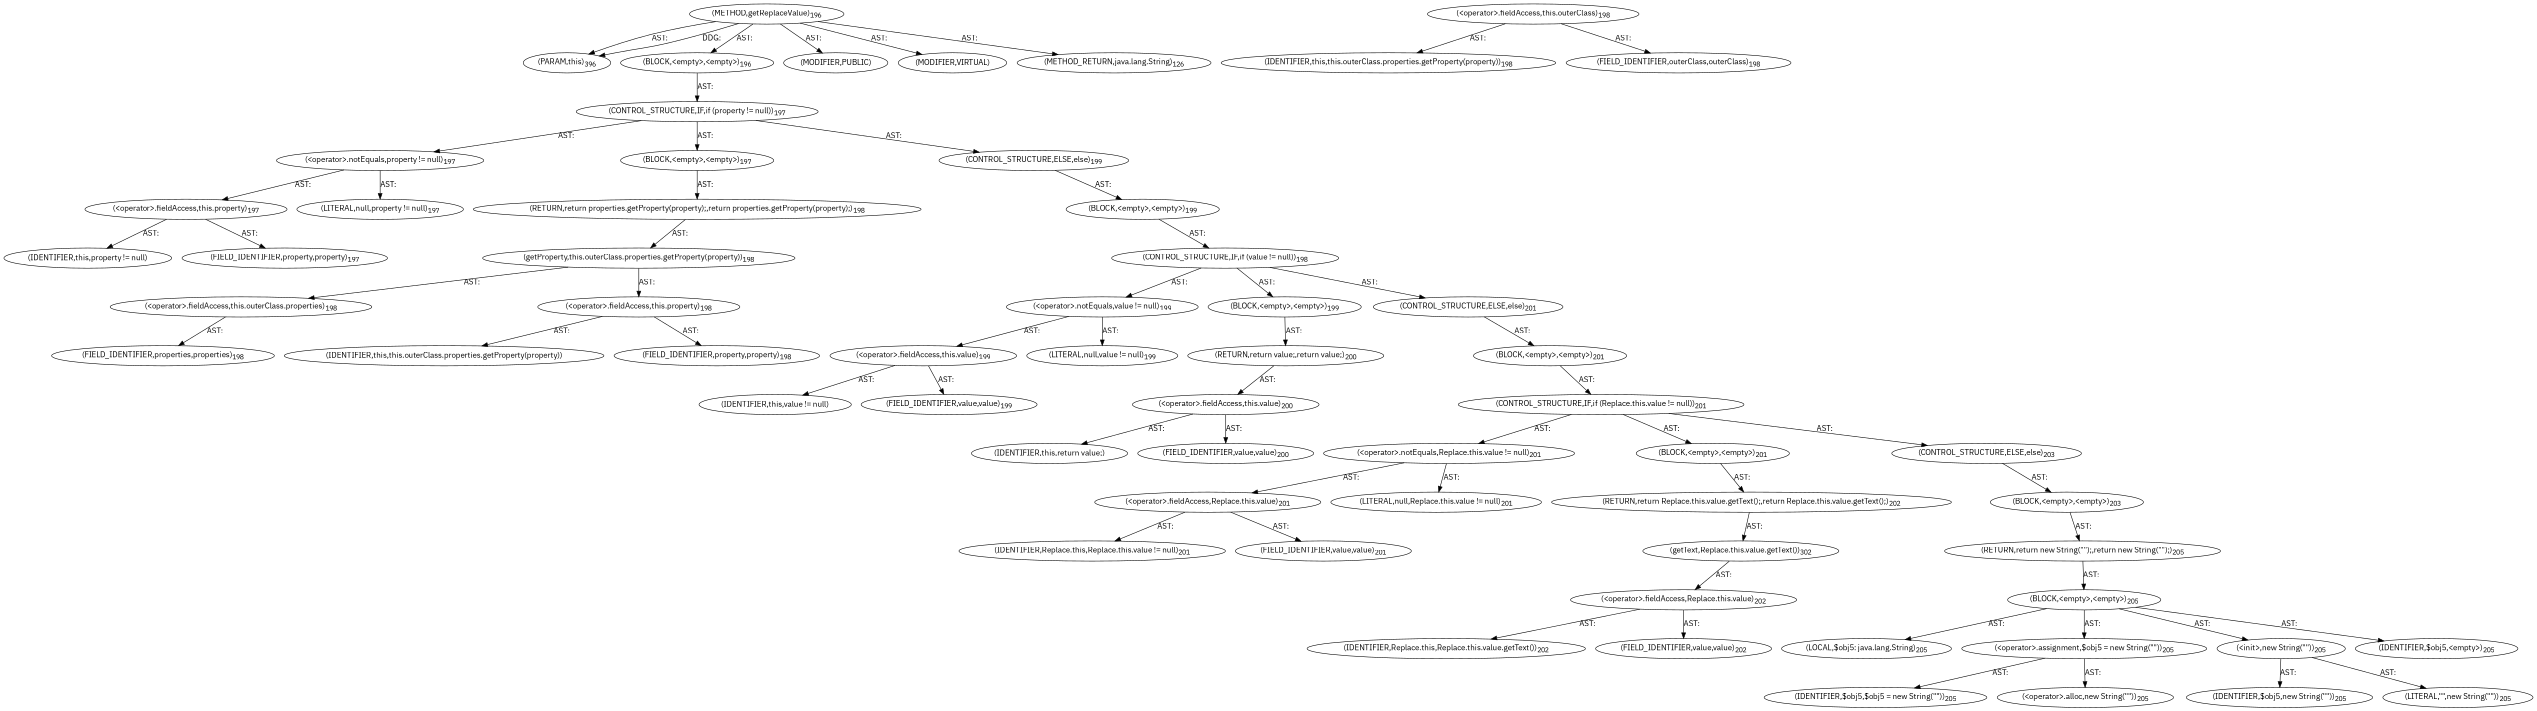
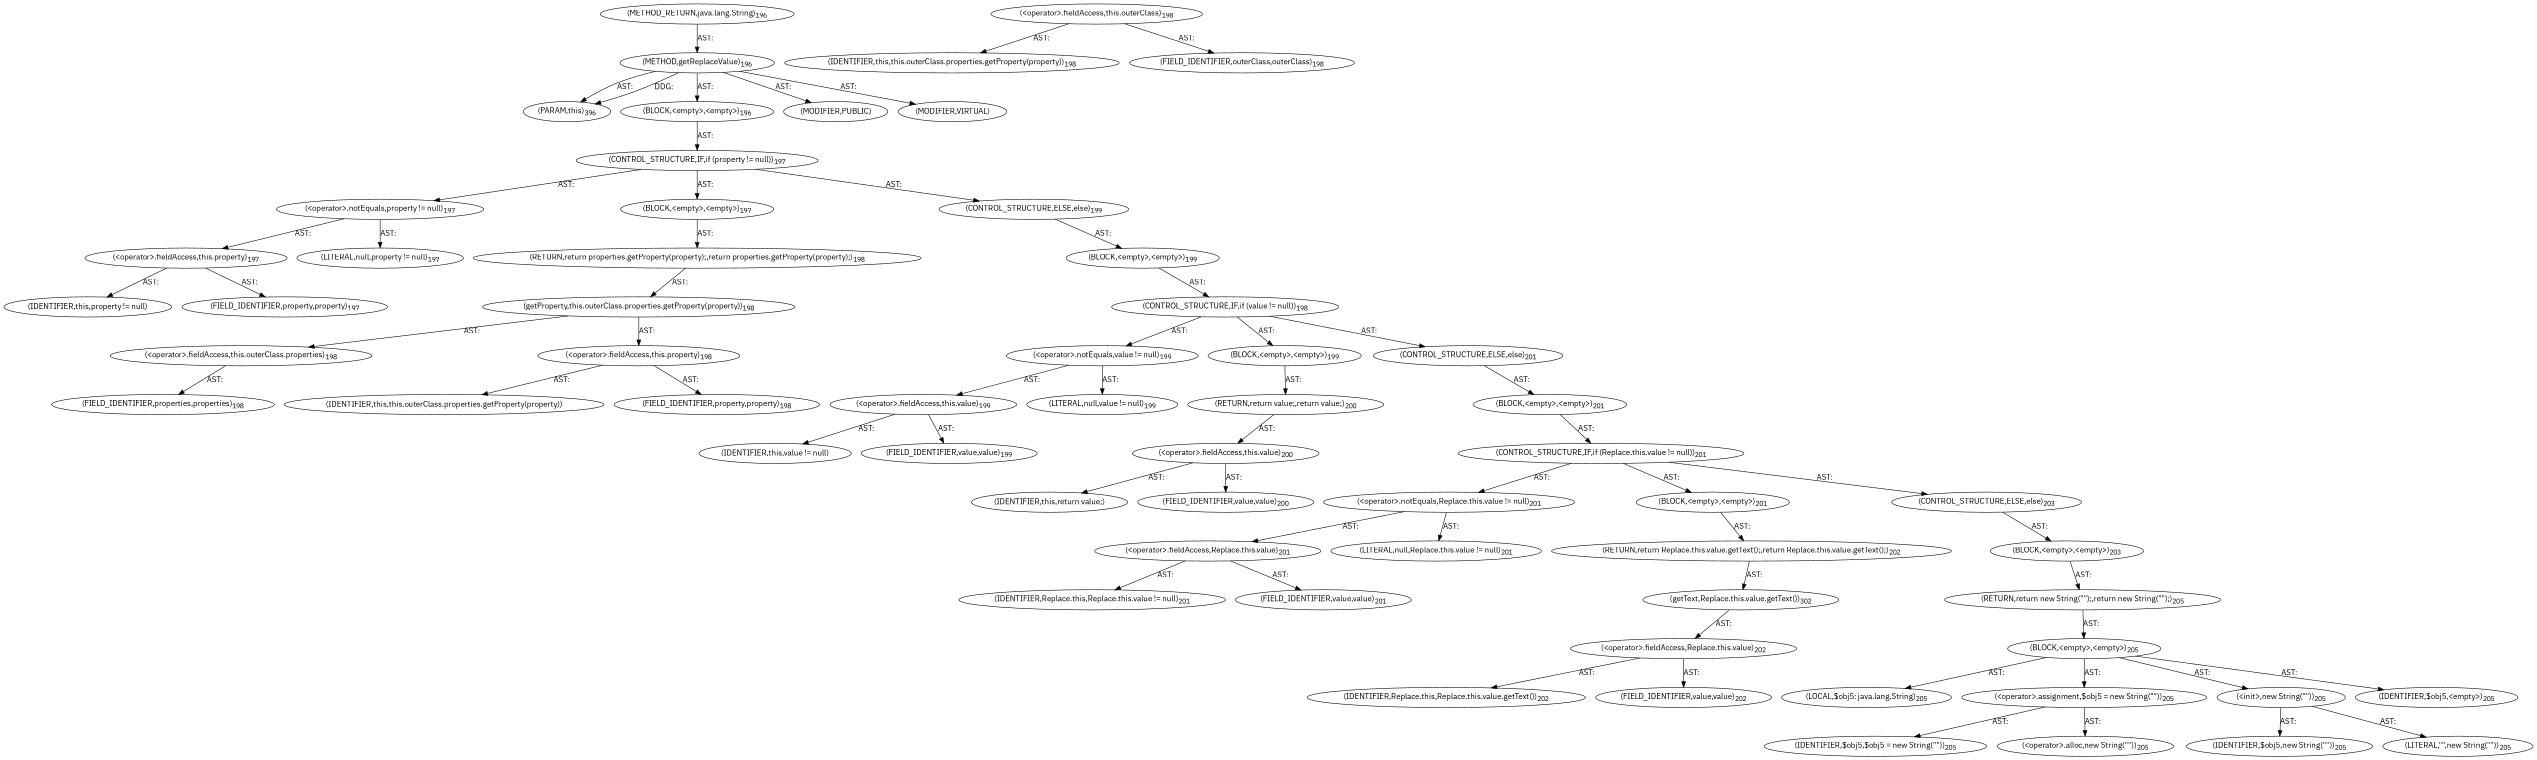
(935, 38) -> (697, 36)
(1178, 62) -> (761, 13)
